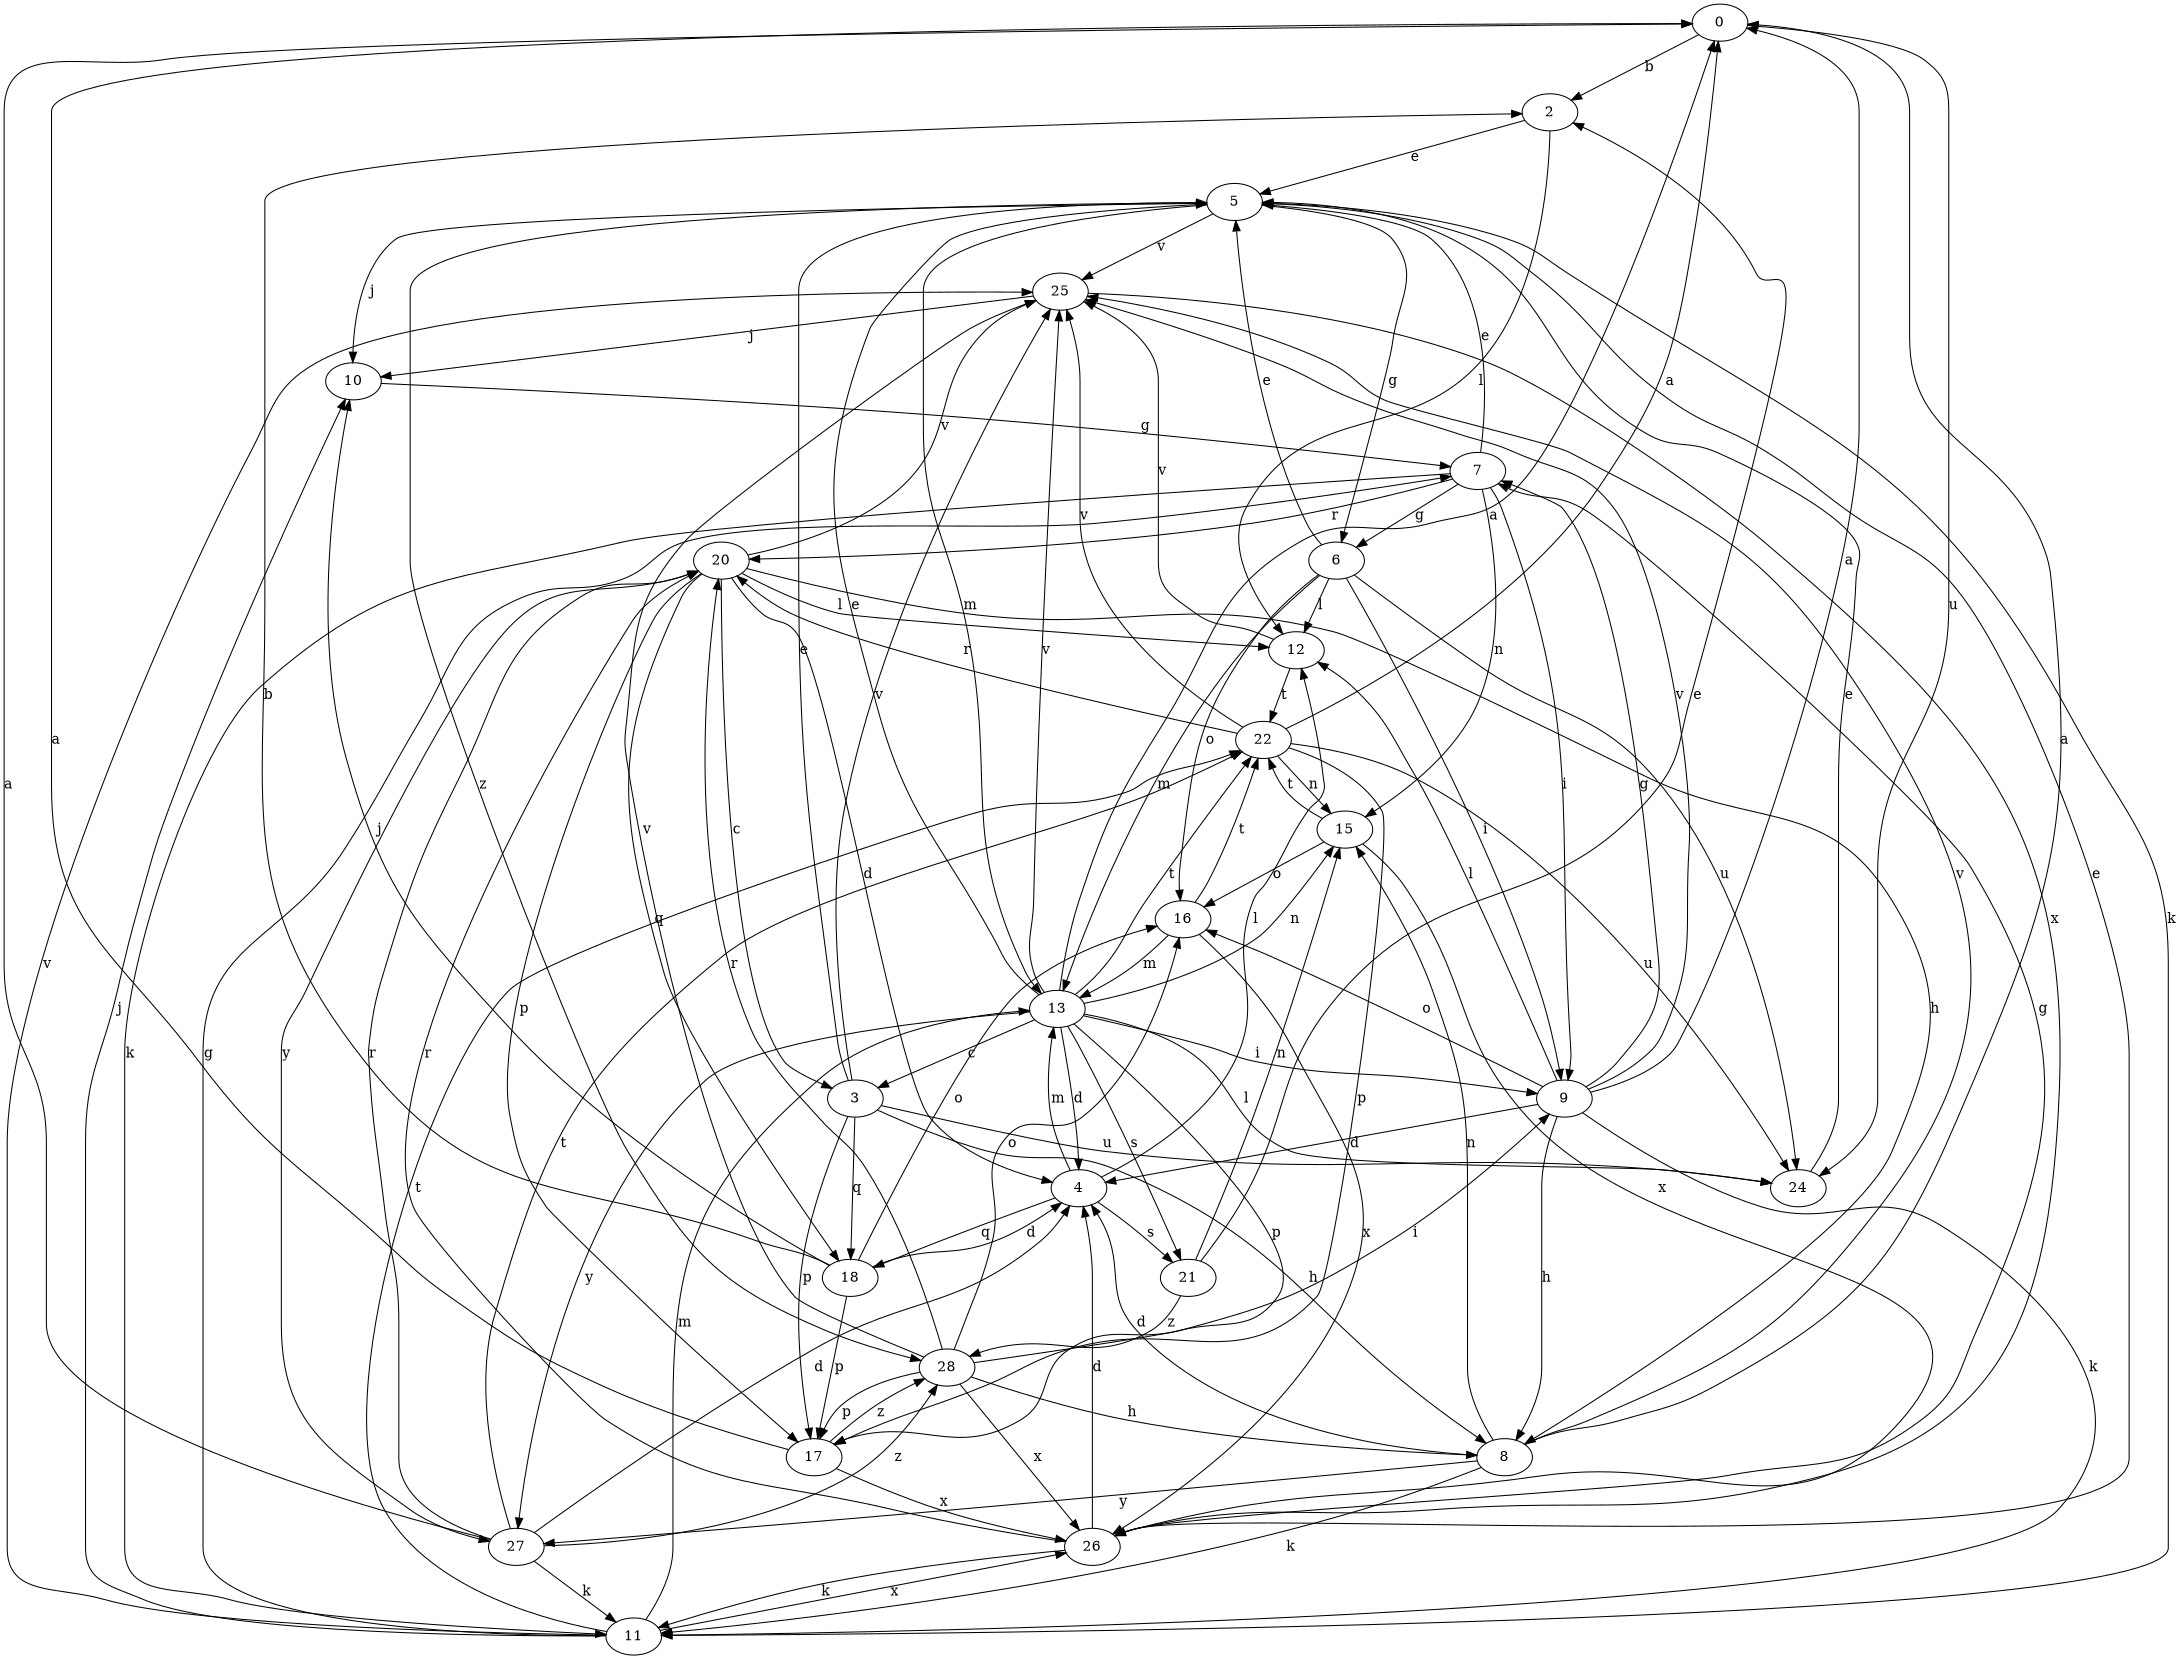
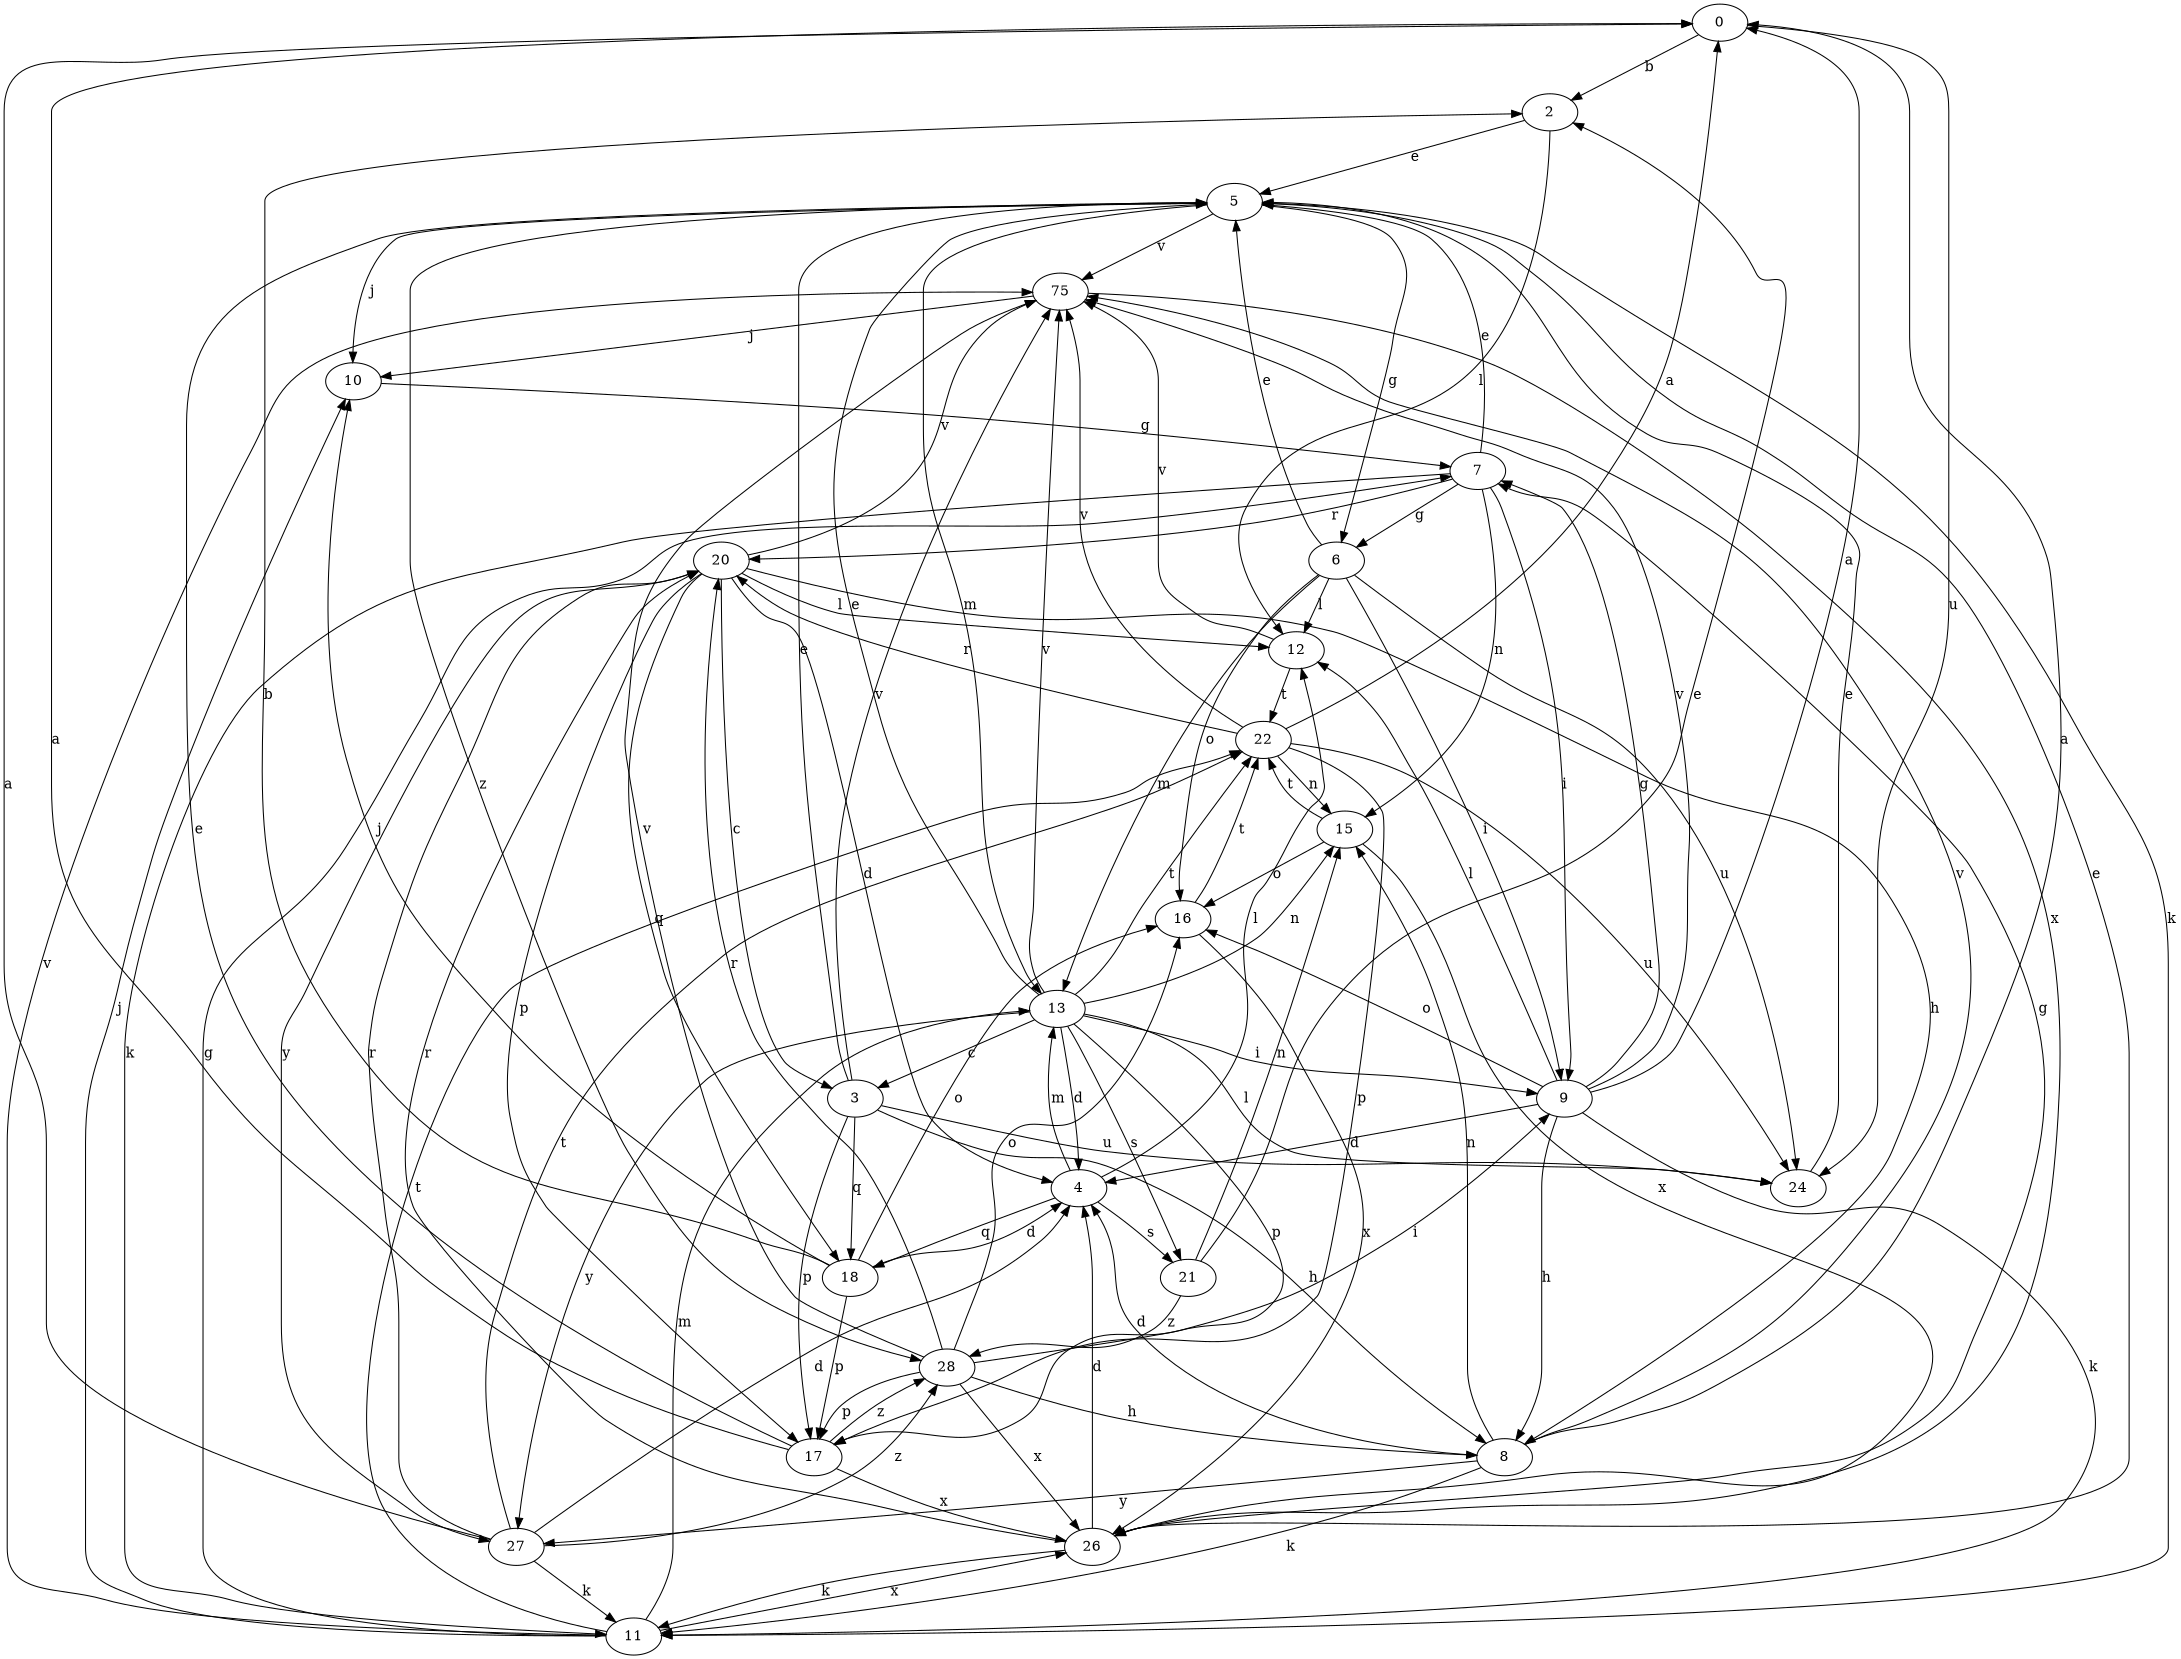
(1060, 292) -> (1060, 292)
none -> (187, 524)
(1361, 527) -> none
(1131, 968) -> none
